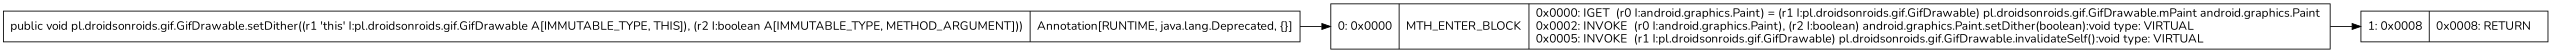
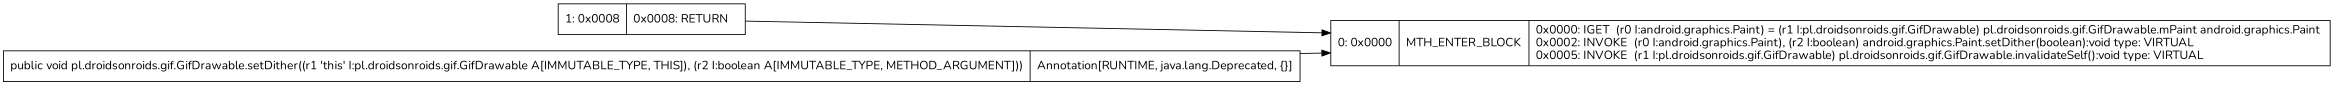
(2341, 26) -> (1034, 27)
